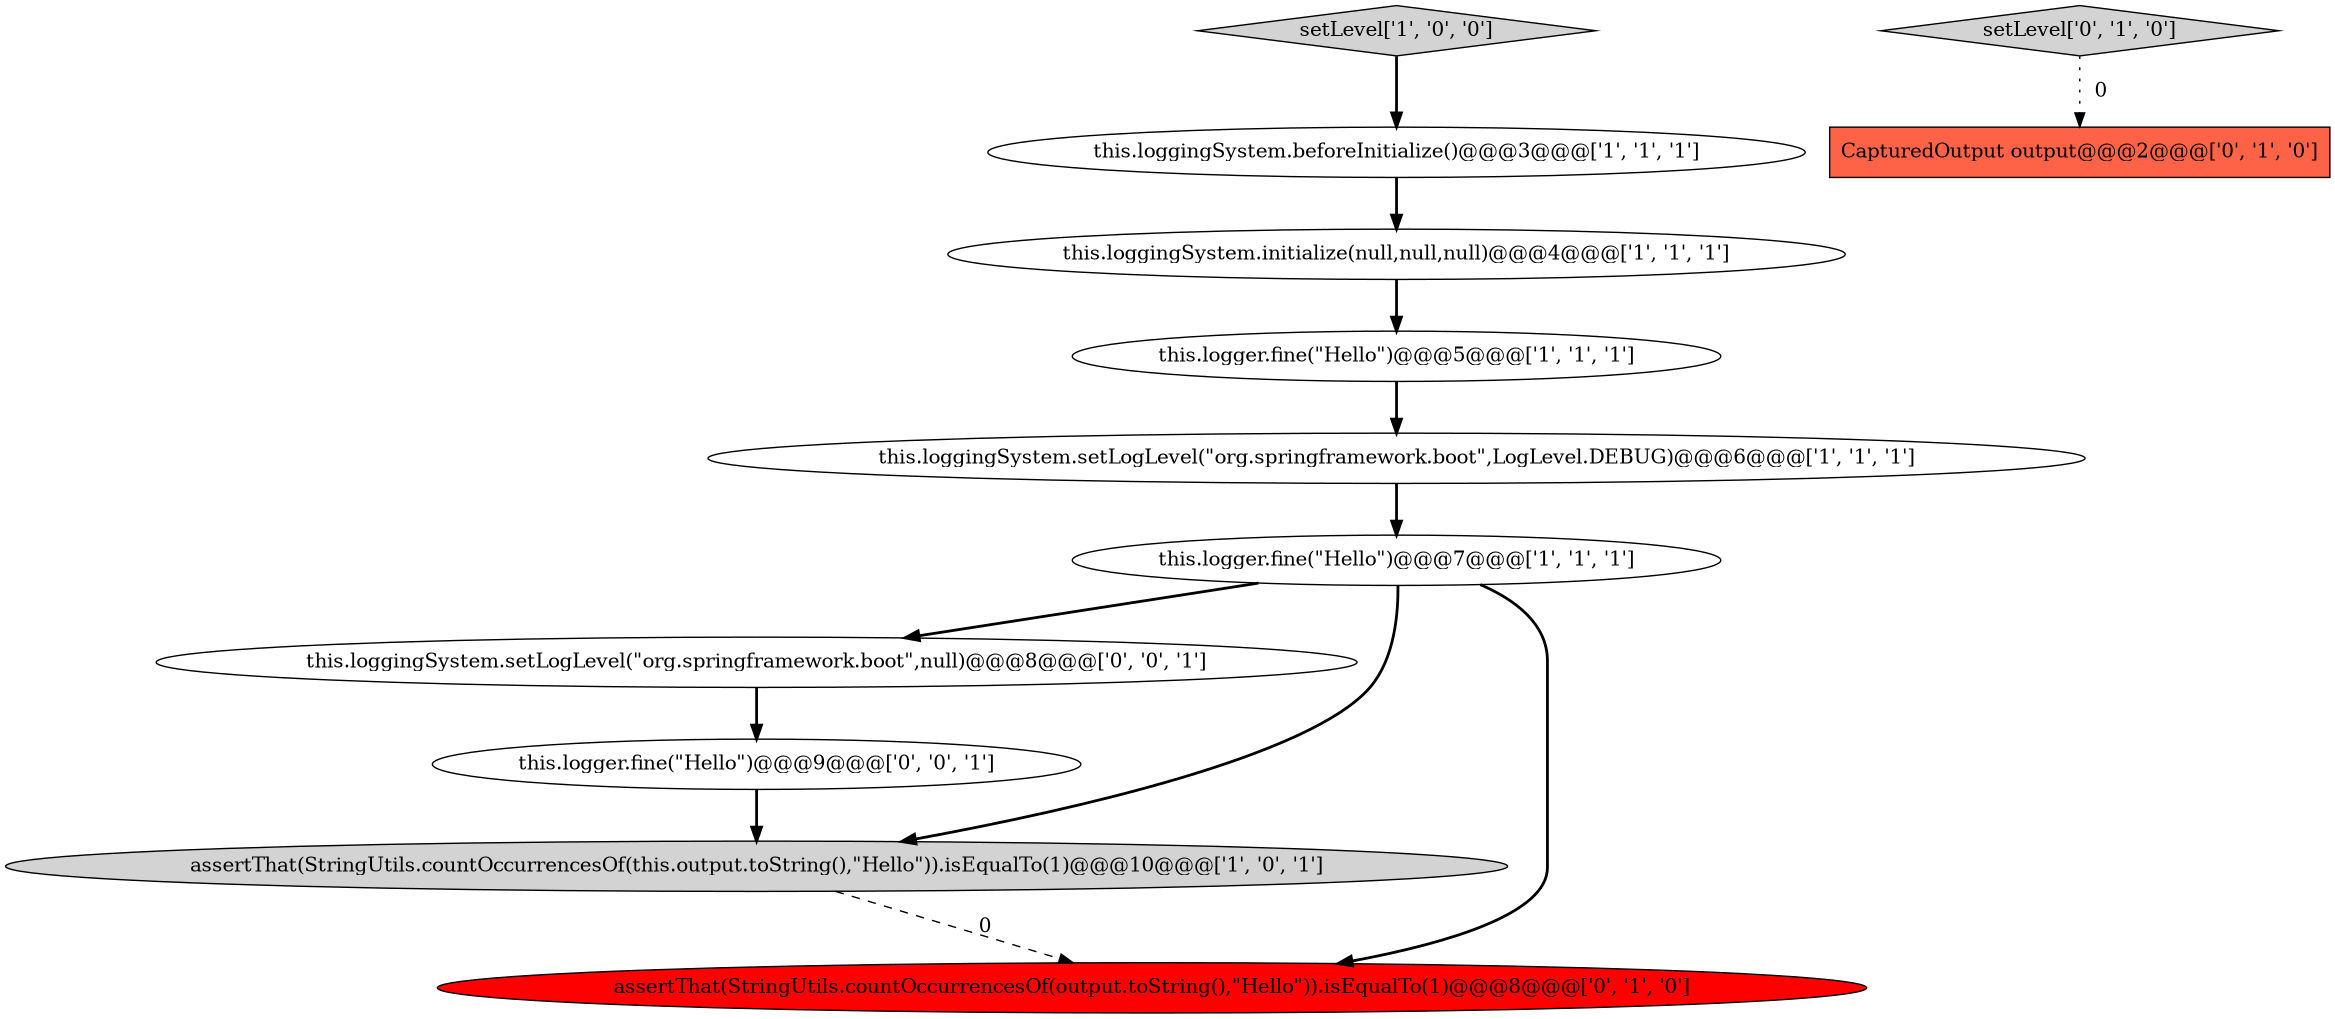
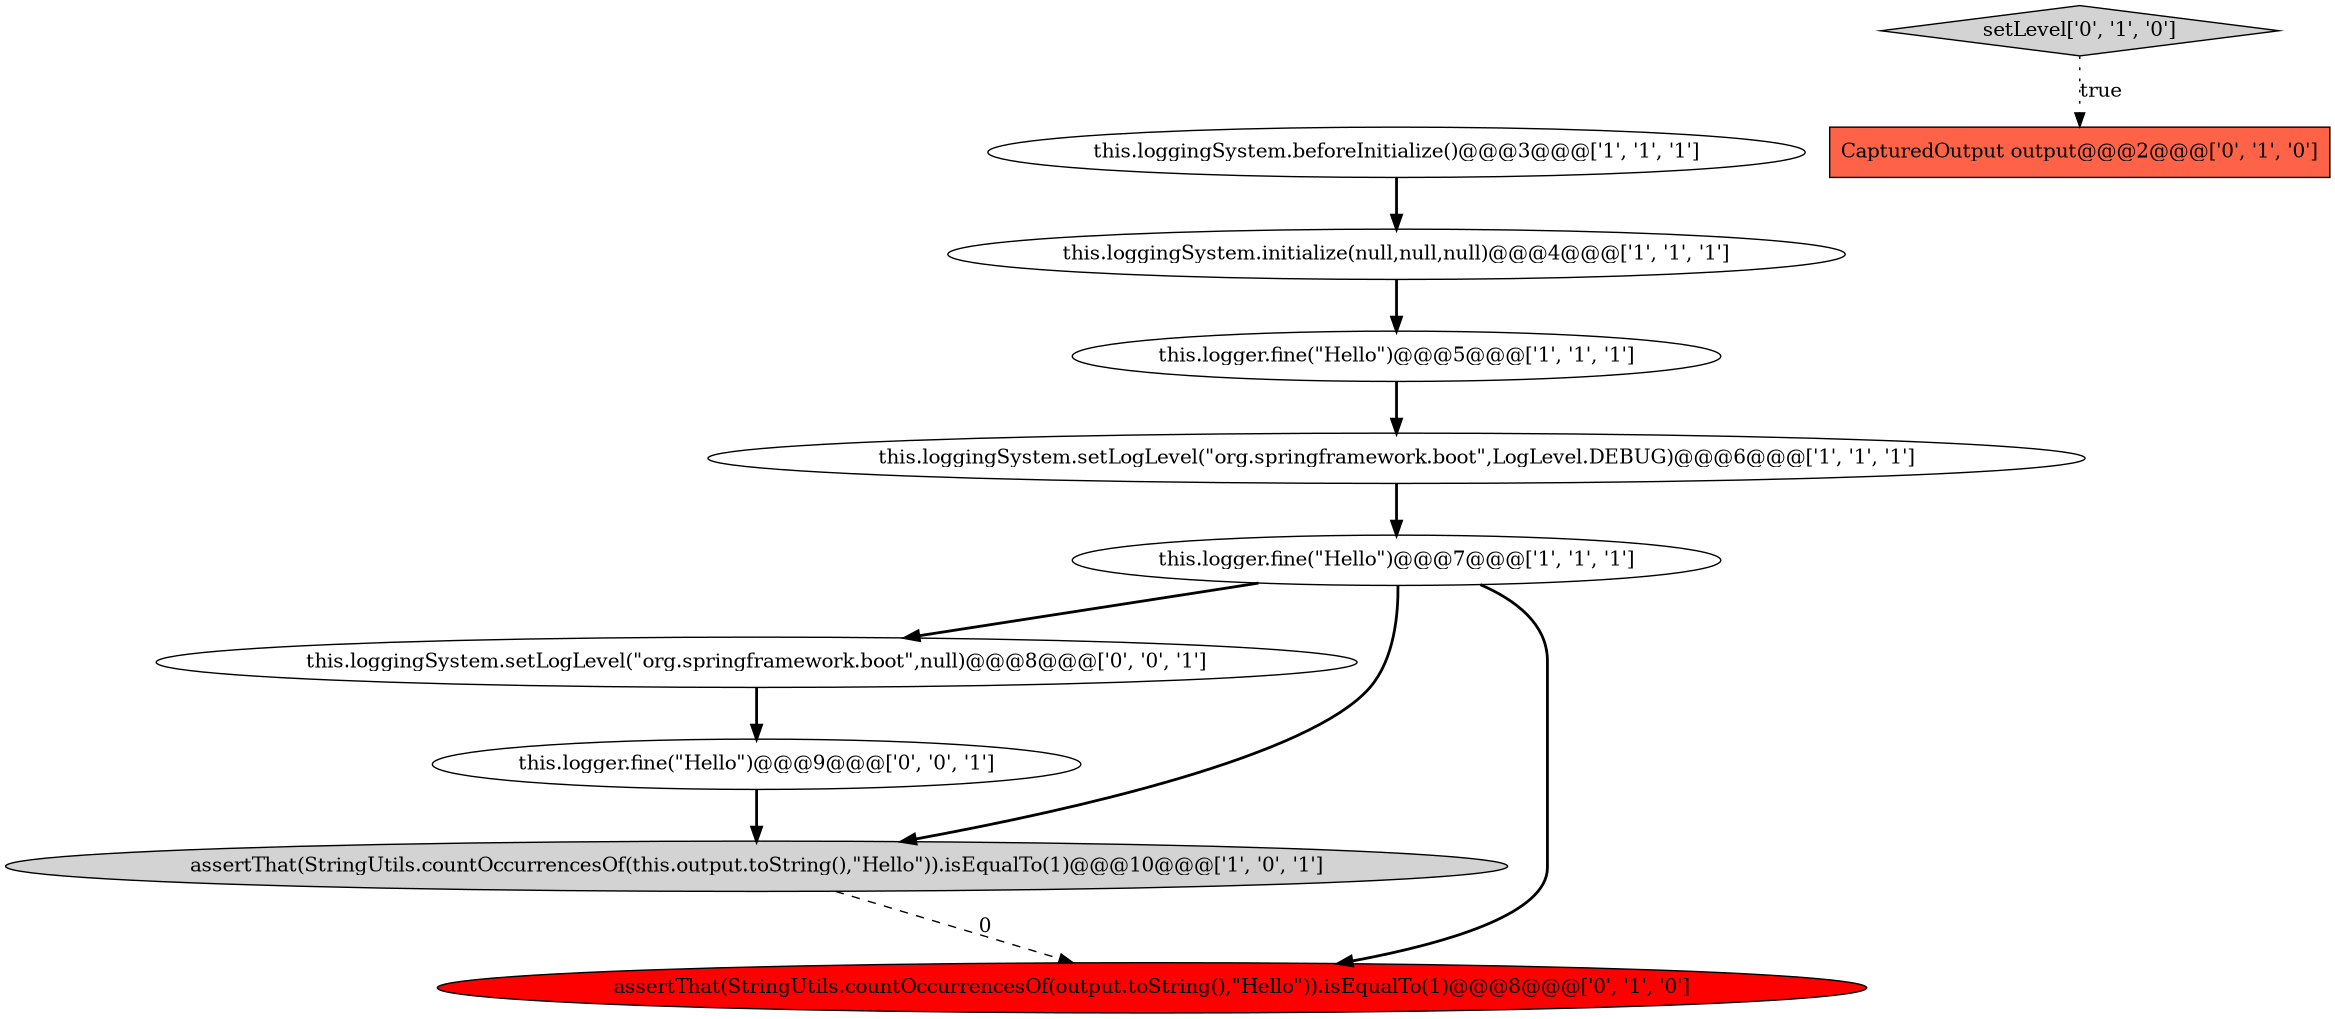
(1397, 31) -> none
(2101, 92) -> (2101, 92)
